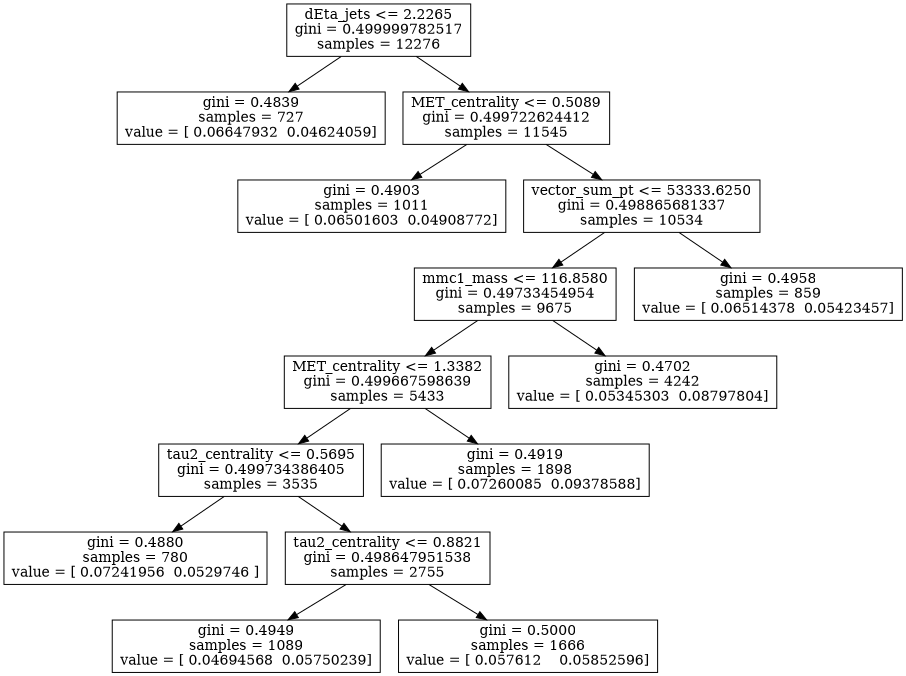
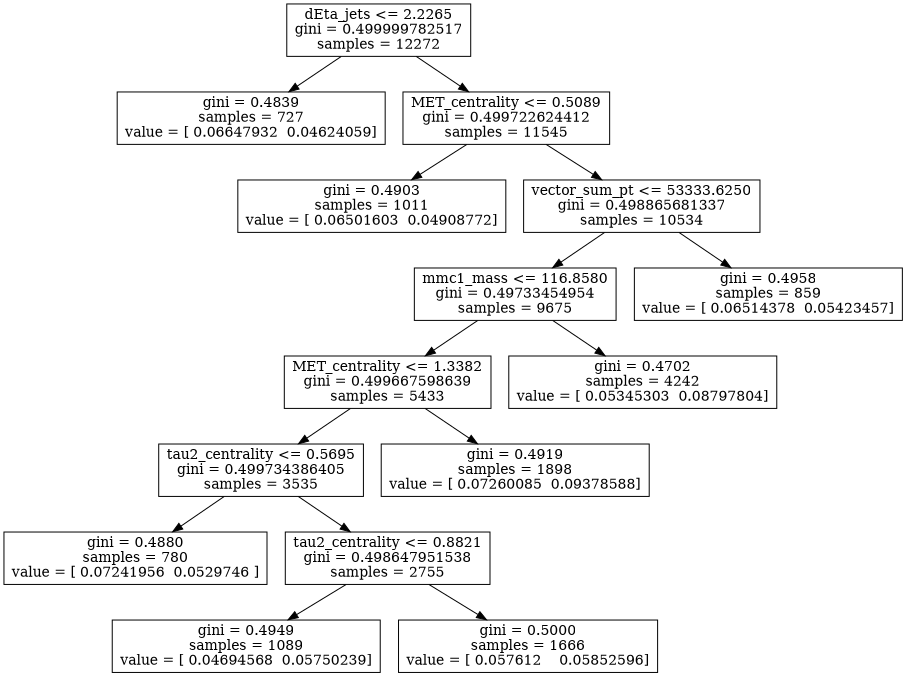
(379, 30) -> (379, 30)
